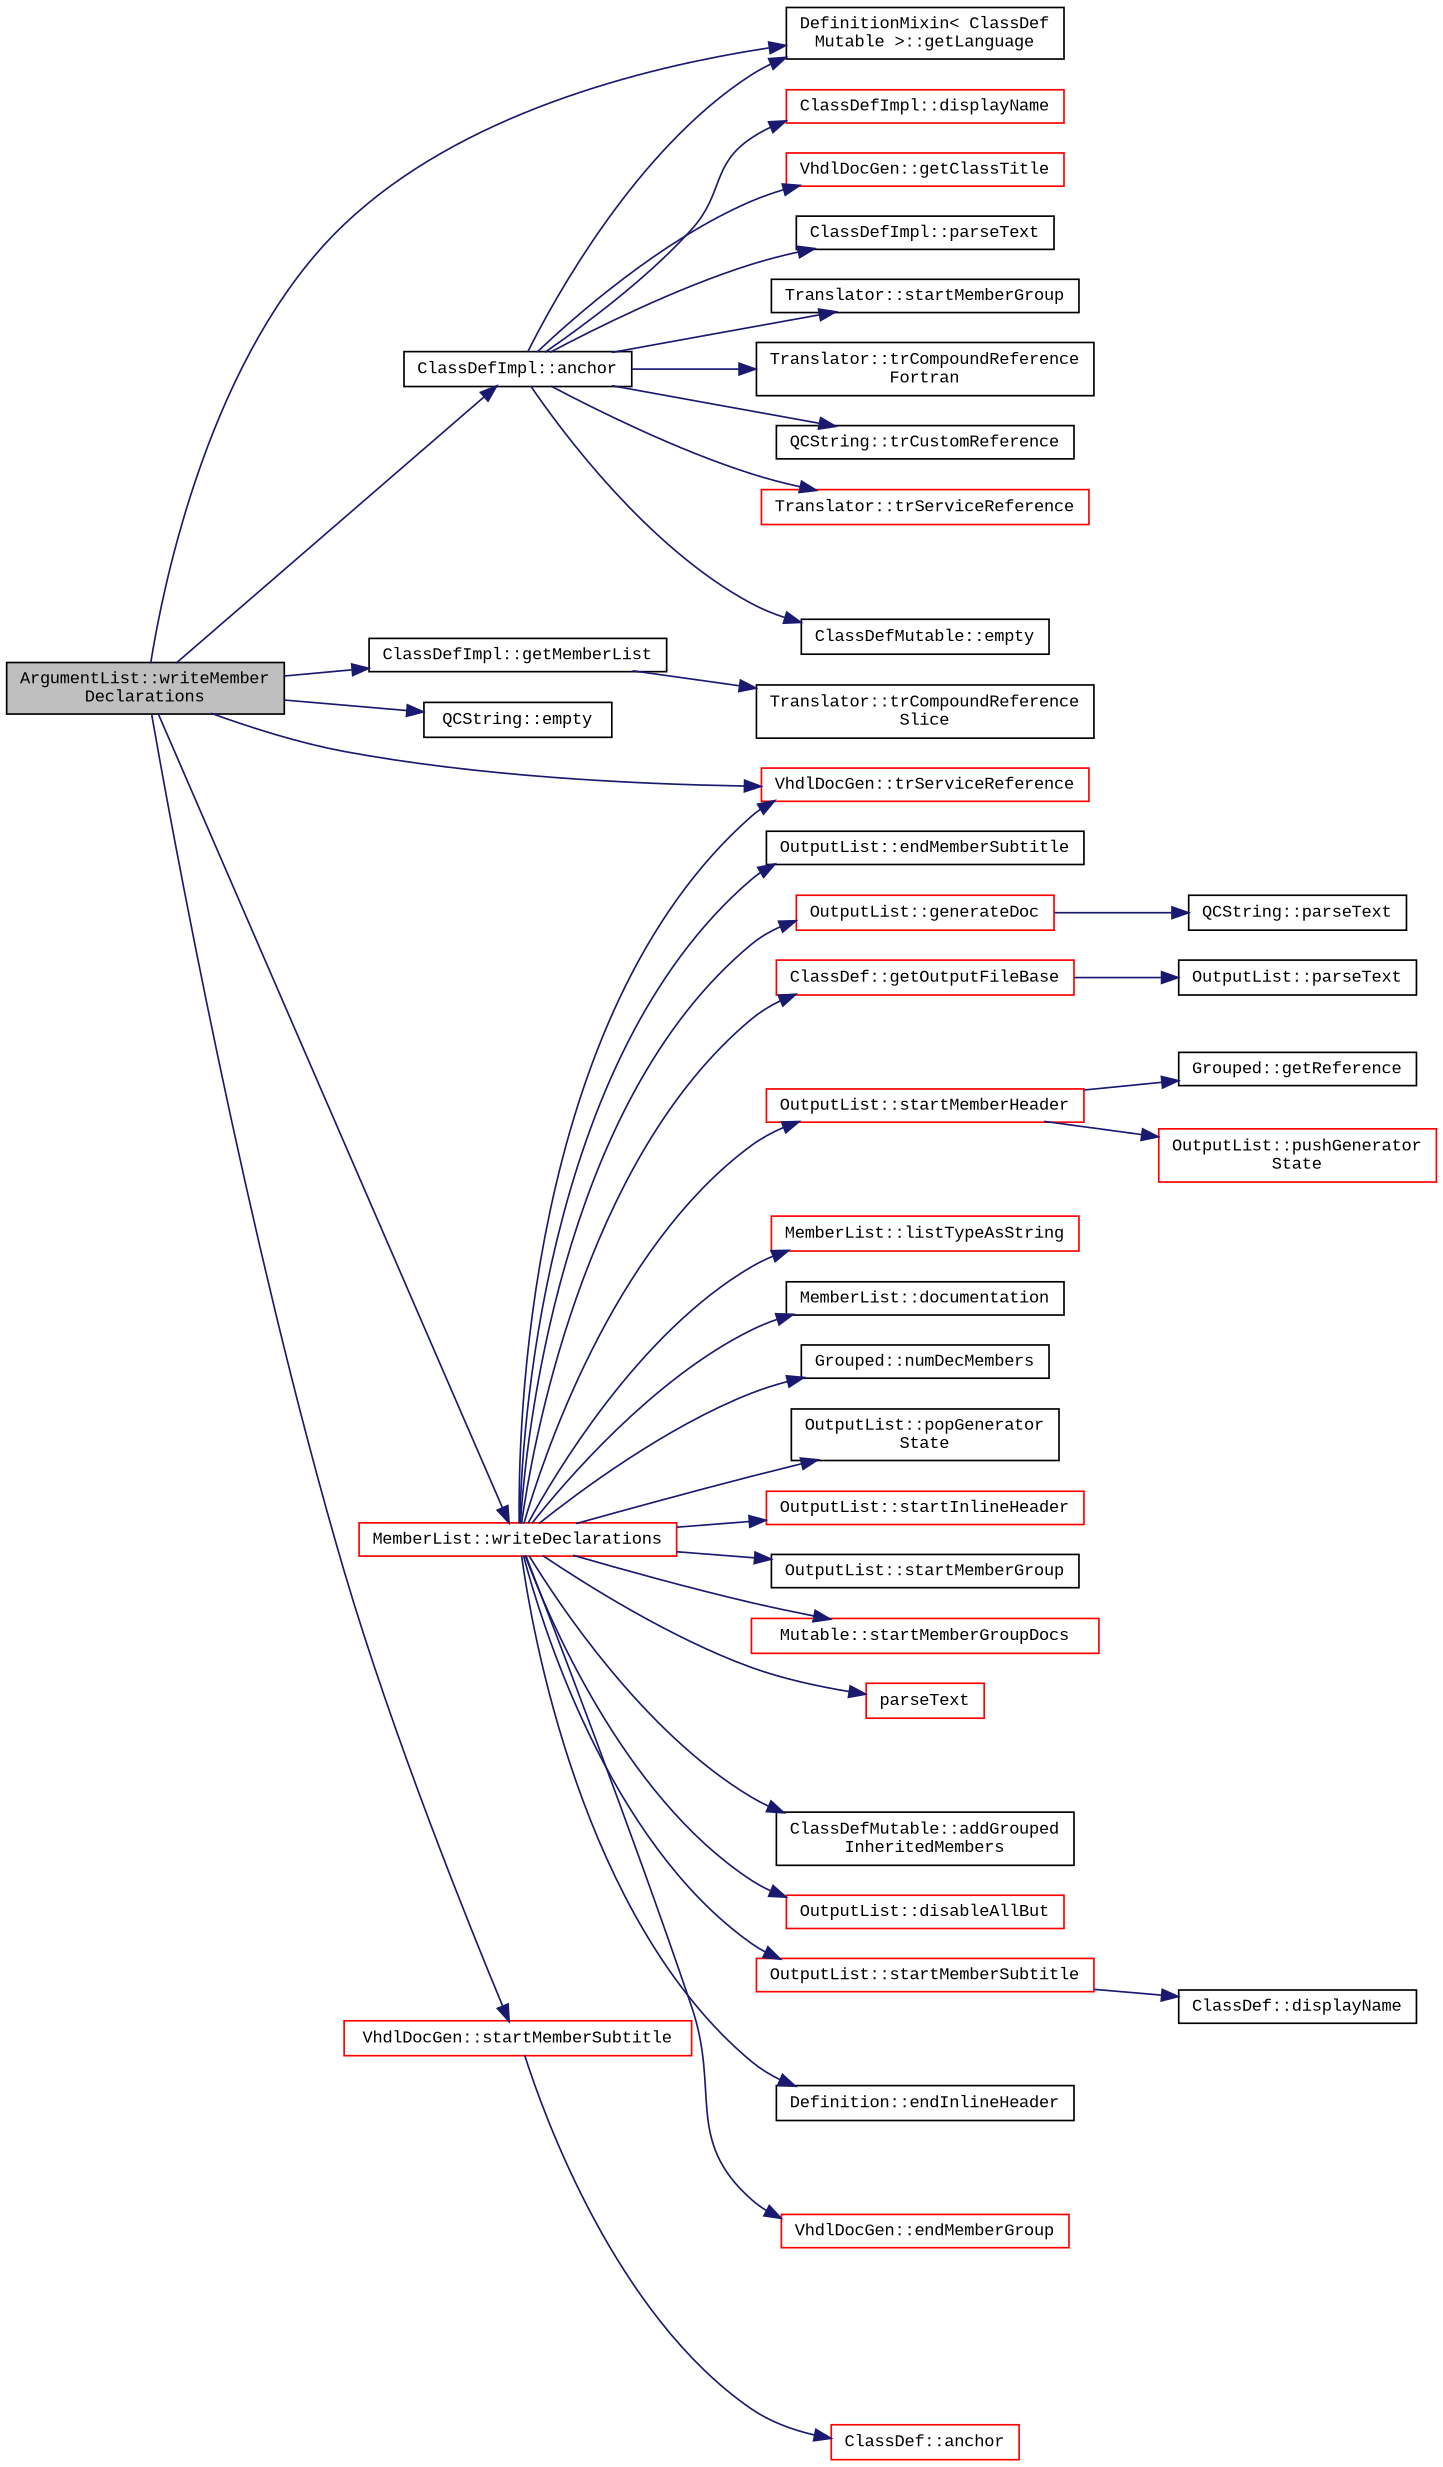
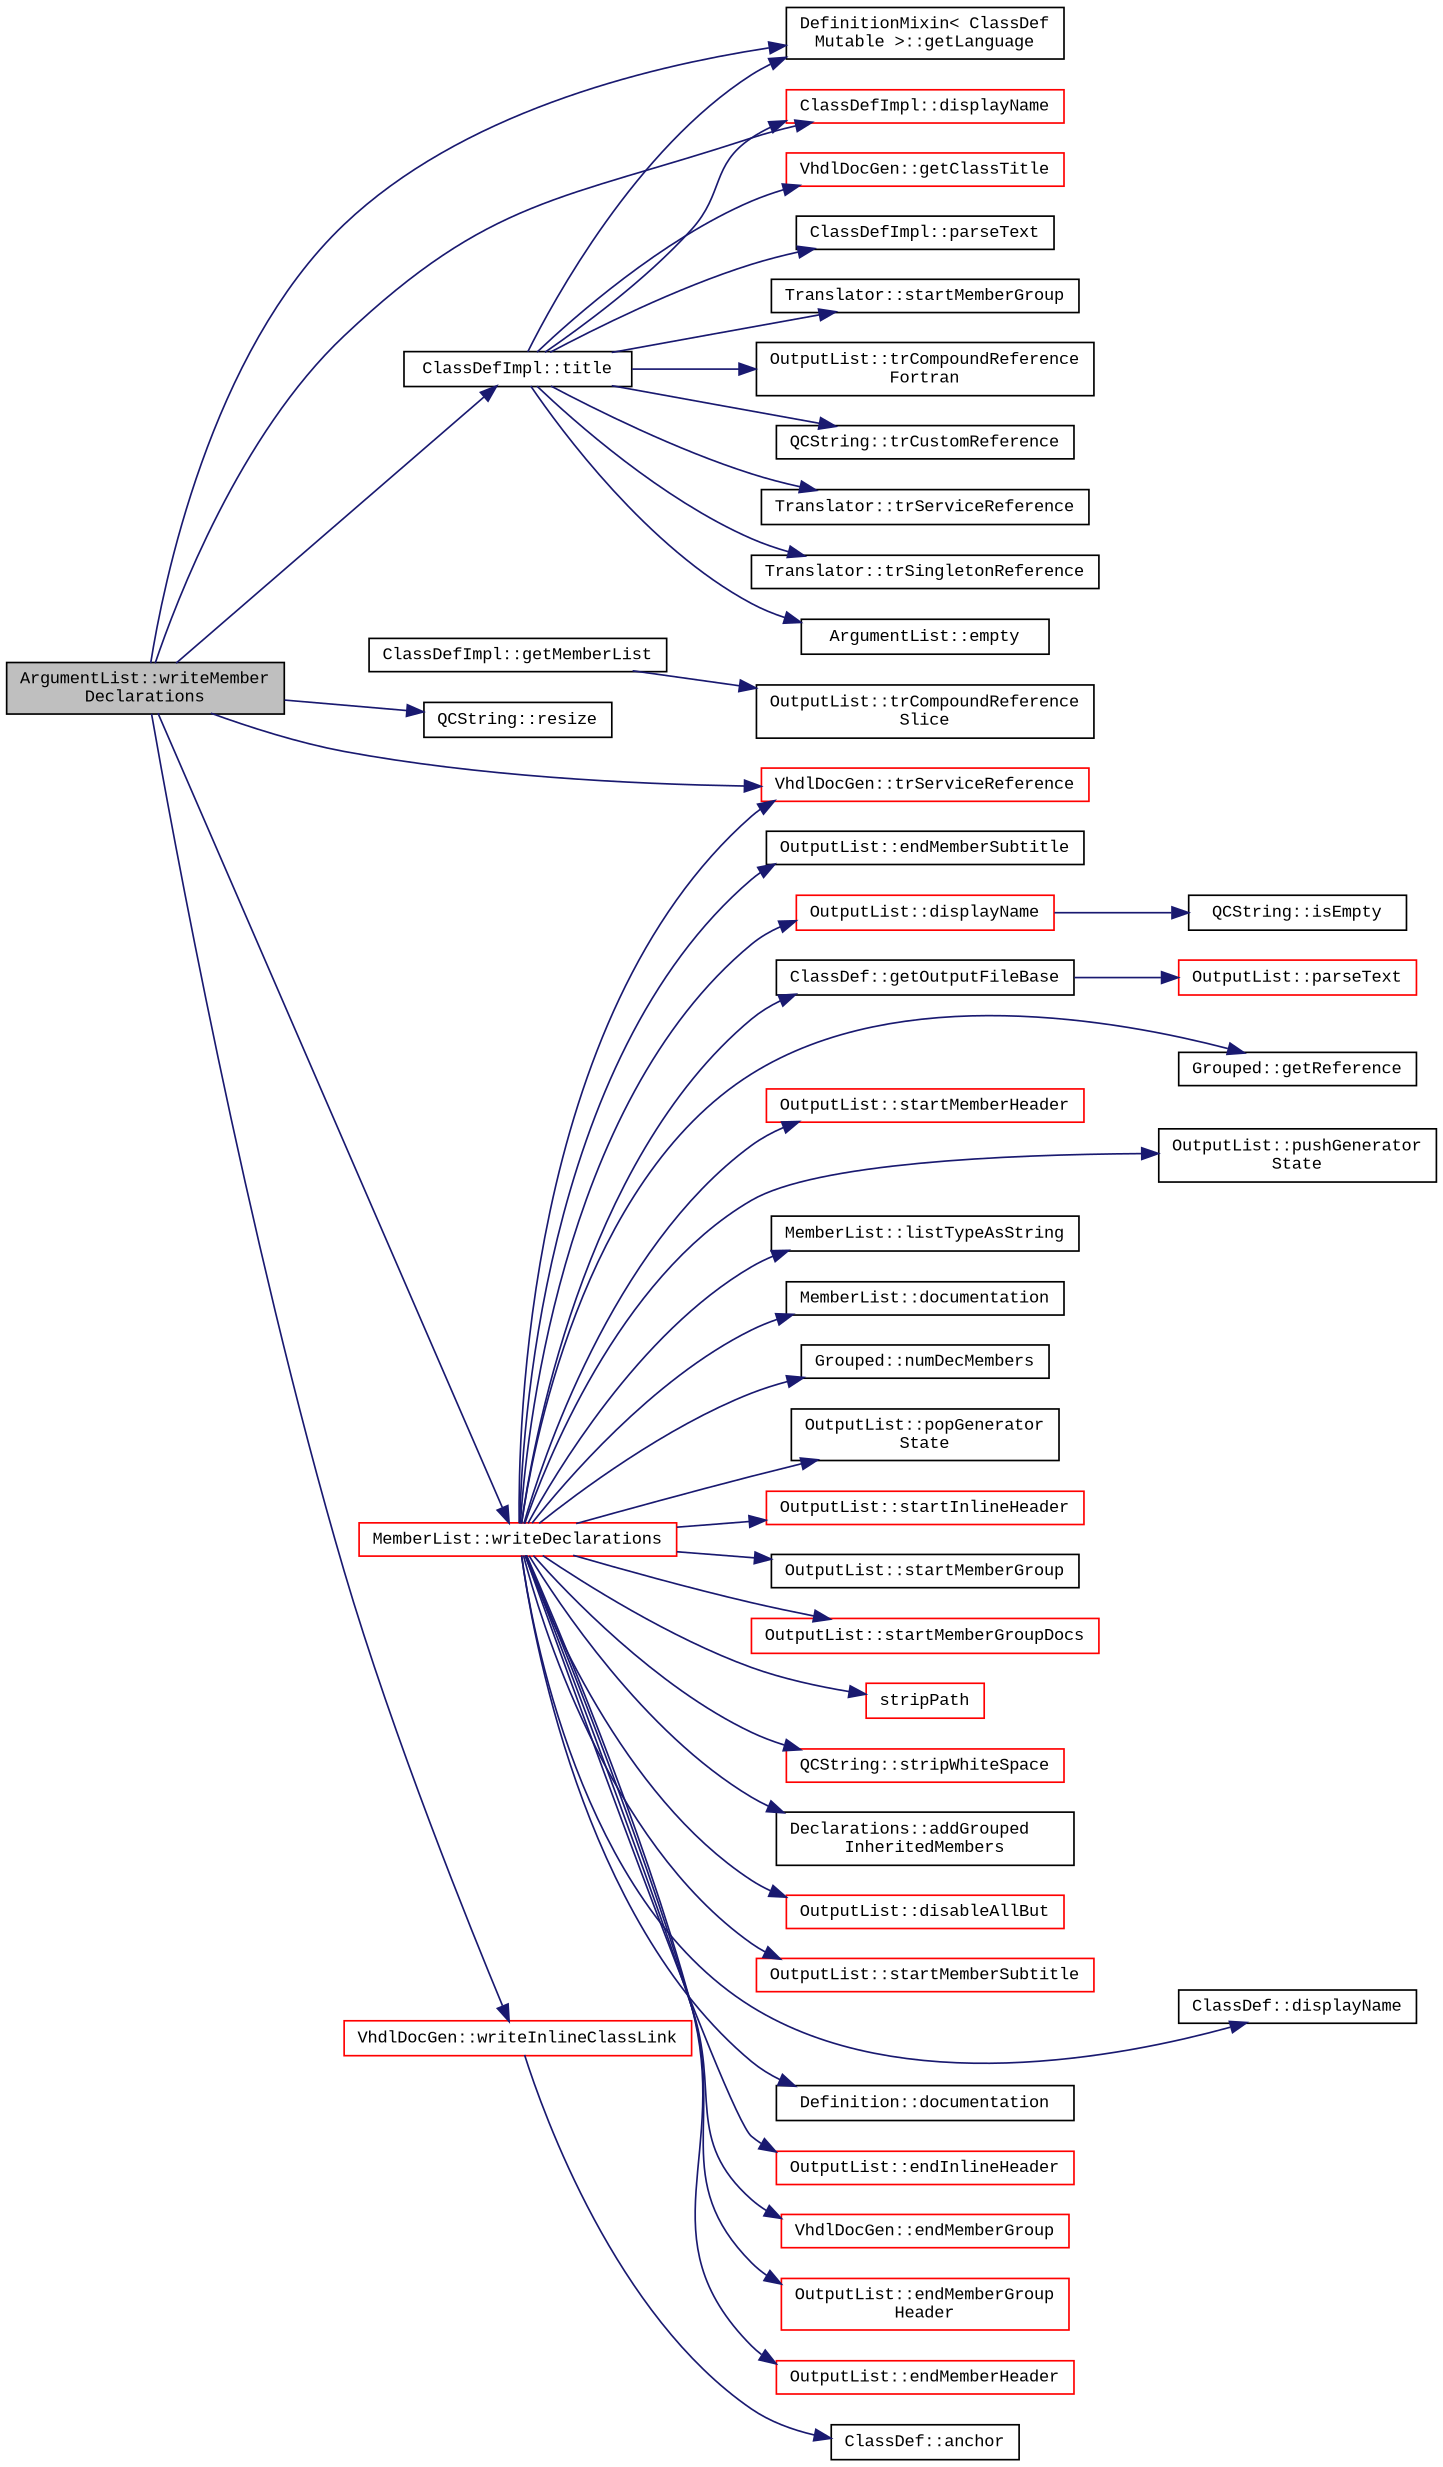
(518, 369) -> (518, 369)
(925, 369) -> (925, 369)
(925, 507) -> (925, 507)
none -> (925, 572)
(925, 637) -> (925, 637)
(318, 673) -> (391, 295)
(925, 712) -> (925, 712)
(518, 720) -> (518, 720)
(925, 913) -> (925, 913)
(1298, 913) -> (1298, 913)
(925, 978) -> (925, 978)
(1298, 978) -> (1298, 978)
(1123, 1086) -> (740, 1083)
(1093, 1128) -> (749, 1202)
(1298, 1155) -> (1298, 1155)
(925, 1234) -> (925, 1234)
(925, 1636) -> (925, 1636)
(925, 1701) -> (925, 1701)
none -> (925, 1766)
(925, 1839) -> (925, 1839)
(1128, 1992) -> (740, 1998)
(518, 2038) -> (518, 2038)
(925, 2103) -> (925, 2103)
none -> (925, 2168)
none -> (925, 2304)
none -> (925, 2377)
(925, 2442) -> (925, 2442)
